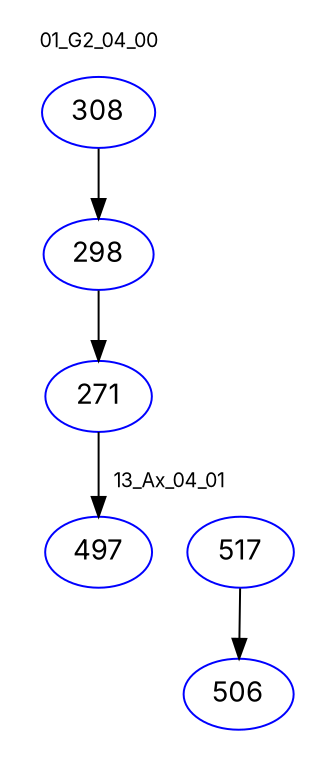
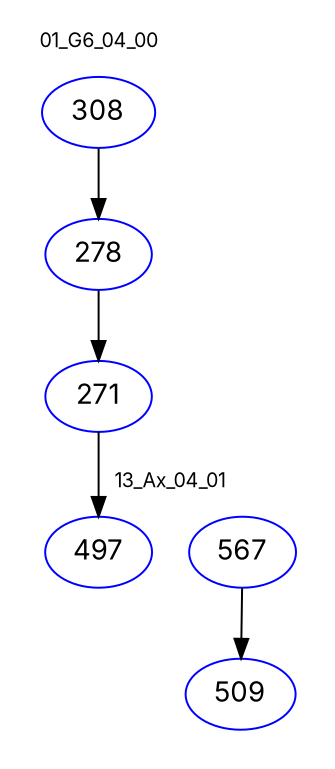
(100, 42) -> (100, 42)
(99, 254) -> (99, 254)
(241, 552) -> (243, 552)
(239, 694) -> (241, 694)
